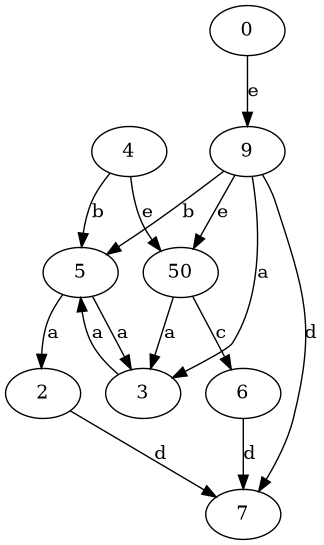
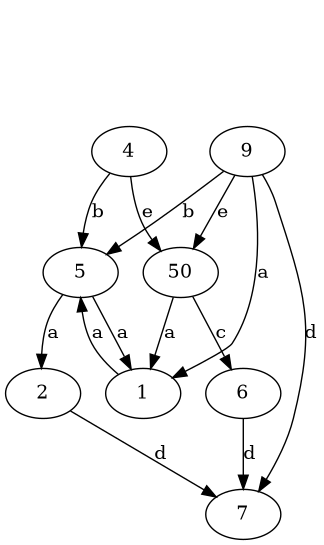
(247, 31) -> none
(143, 393) -> (143, 393)
